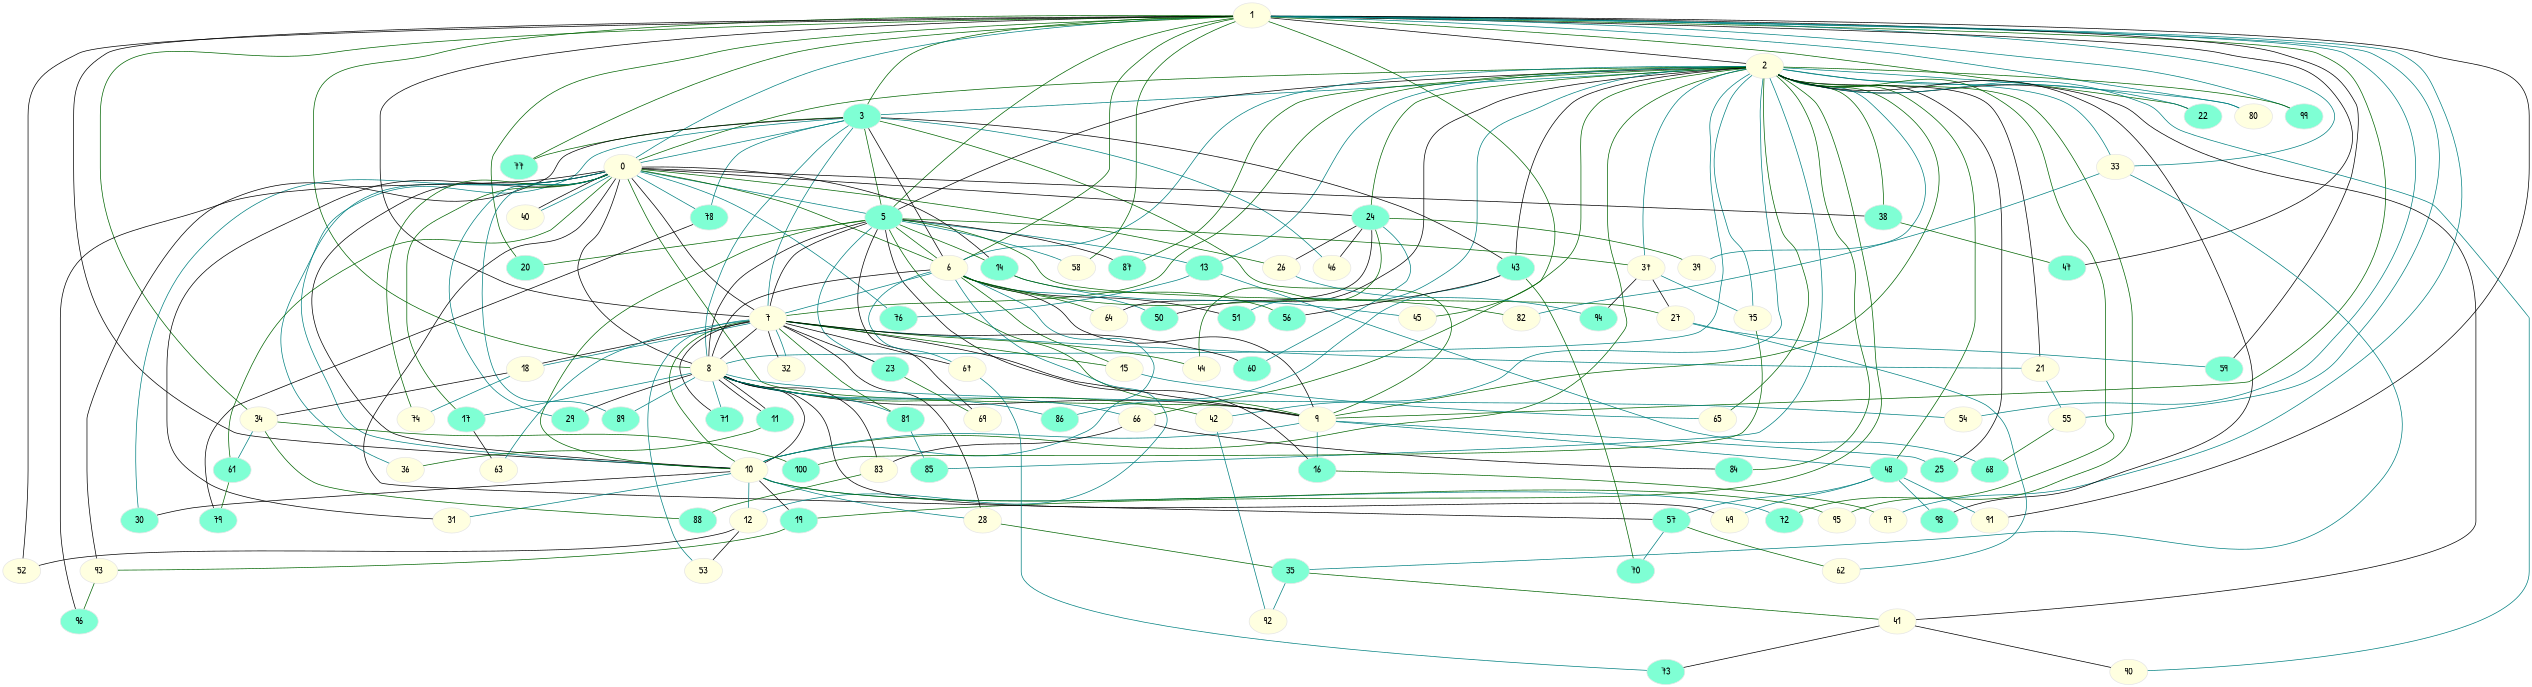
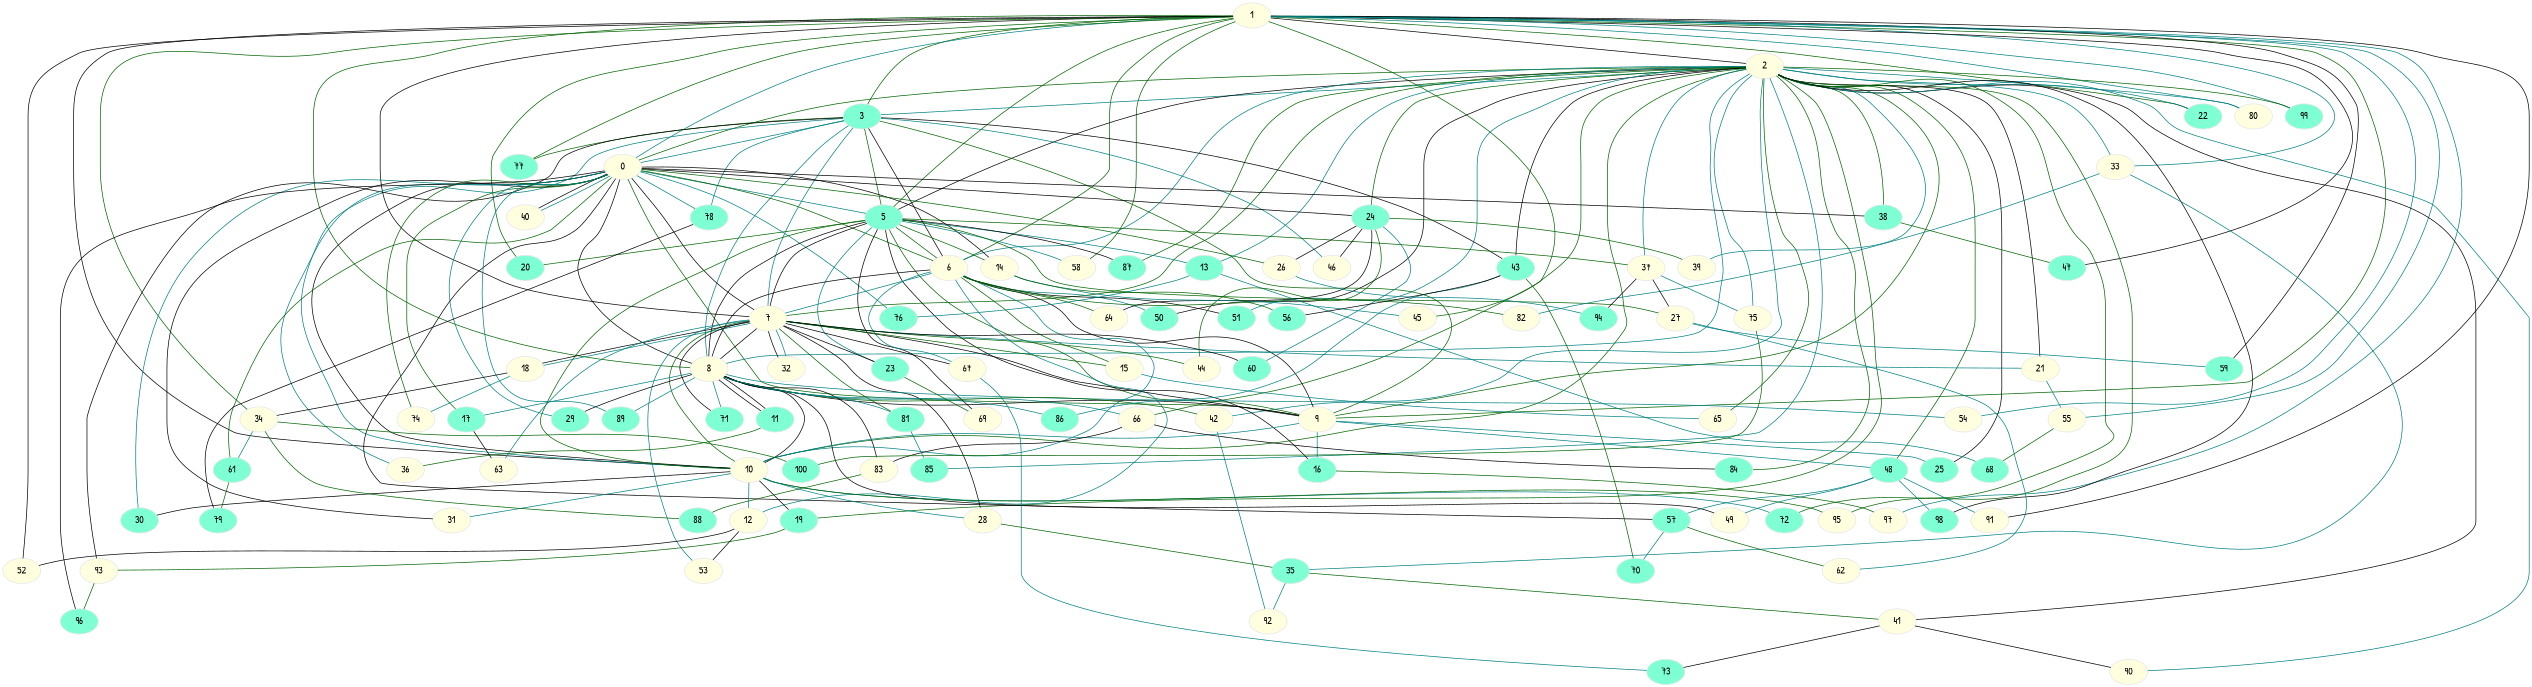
(999, 268) -> (999, 268)
